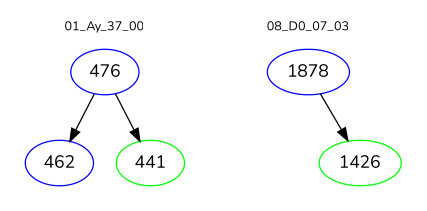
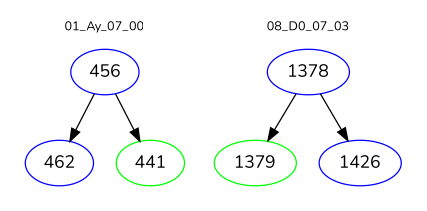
(105, 27) -> (105, 27)
(105, 72) -> (105, 72)
(308, 72) -> (308, 72)
none -> (255, 163)
(360, 163) -> (360, 163)
